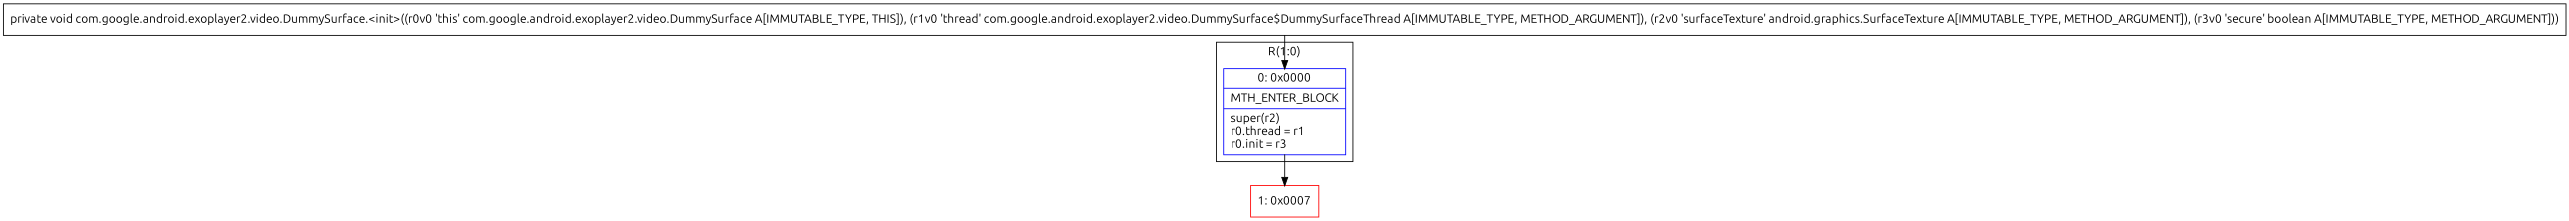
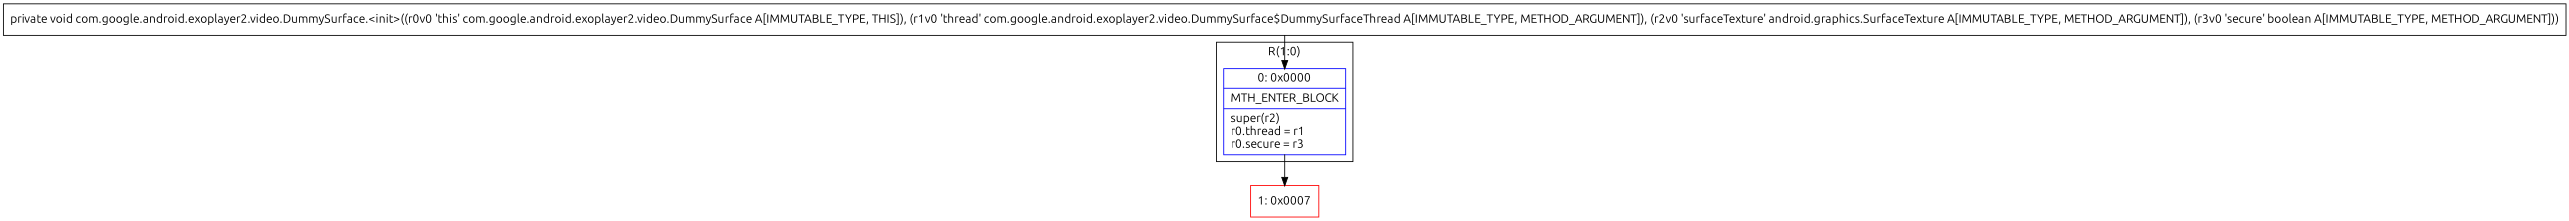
(1259, 144) -> (1268, 144)
